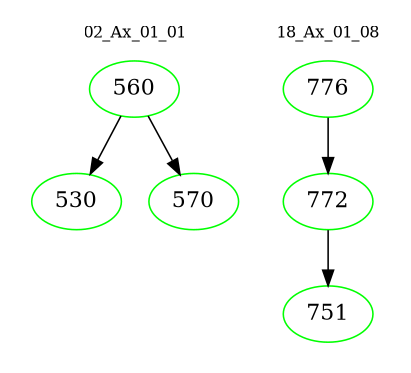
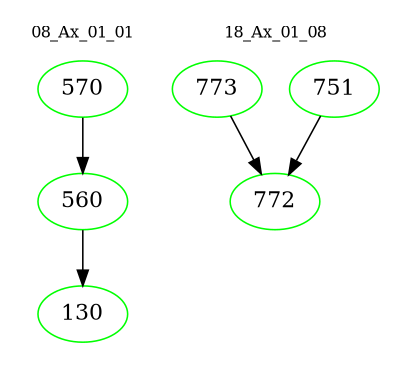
(135, 34) -> (83, 34)
(328, 89) -> (217, 89)
(160, 138) -> (83, 138)
(77, 202) -> (83, 314)
(328, 250) -> (308, 138)
